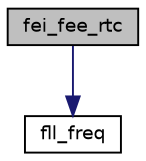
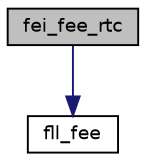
(73, 134) -> (73, 134)
